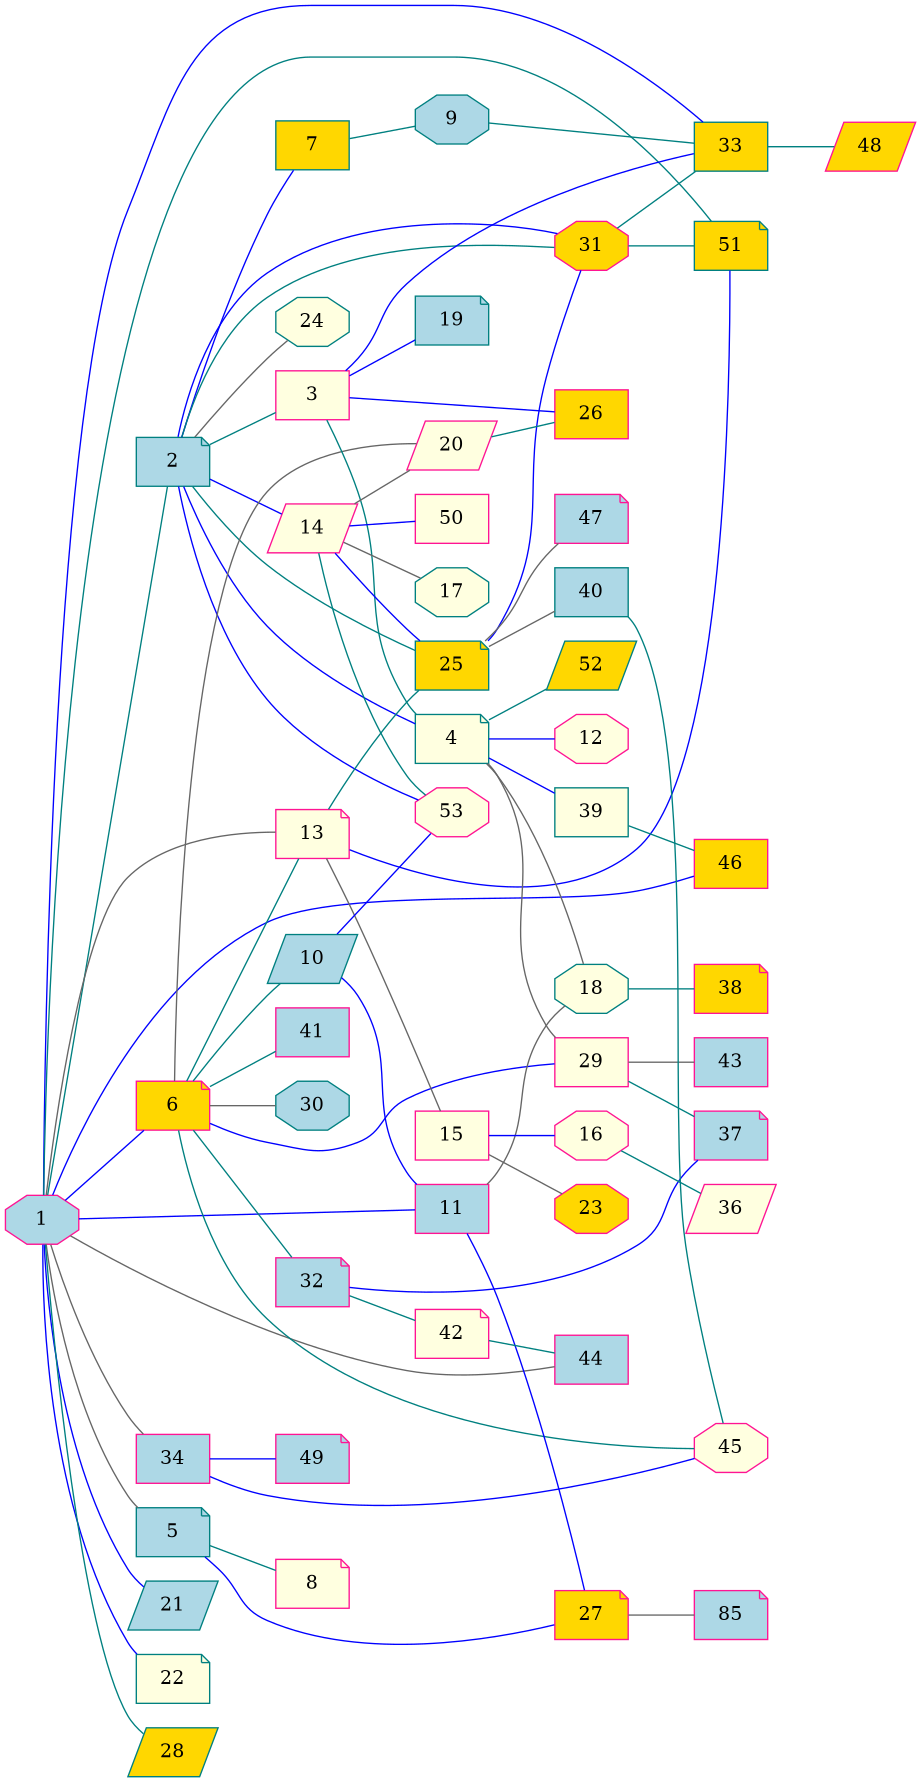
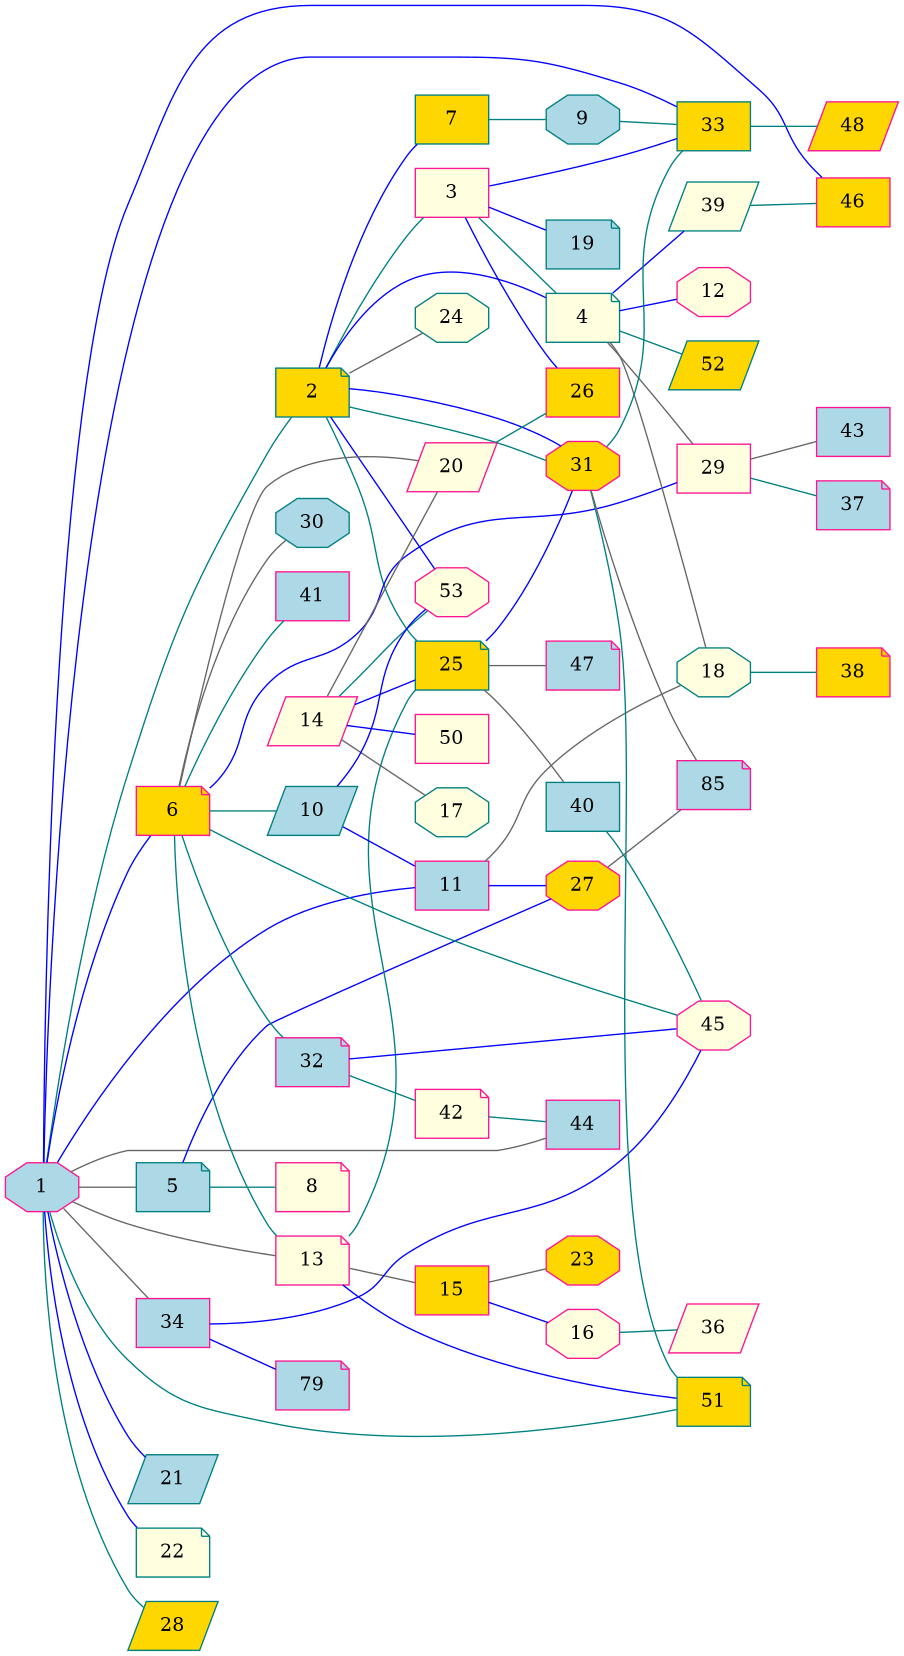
(173, 462) -> (312, 393)
(246, 497) -> none
none -> (636, 629)
(592, 812) -> (714, 206)
(452, 1136) -> (452, 1290)
(549, 1279) -> (513, 1044)
(312, 1459) -> (312, 1386)
(592, 1615) -> (583, 886)
